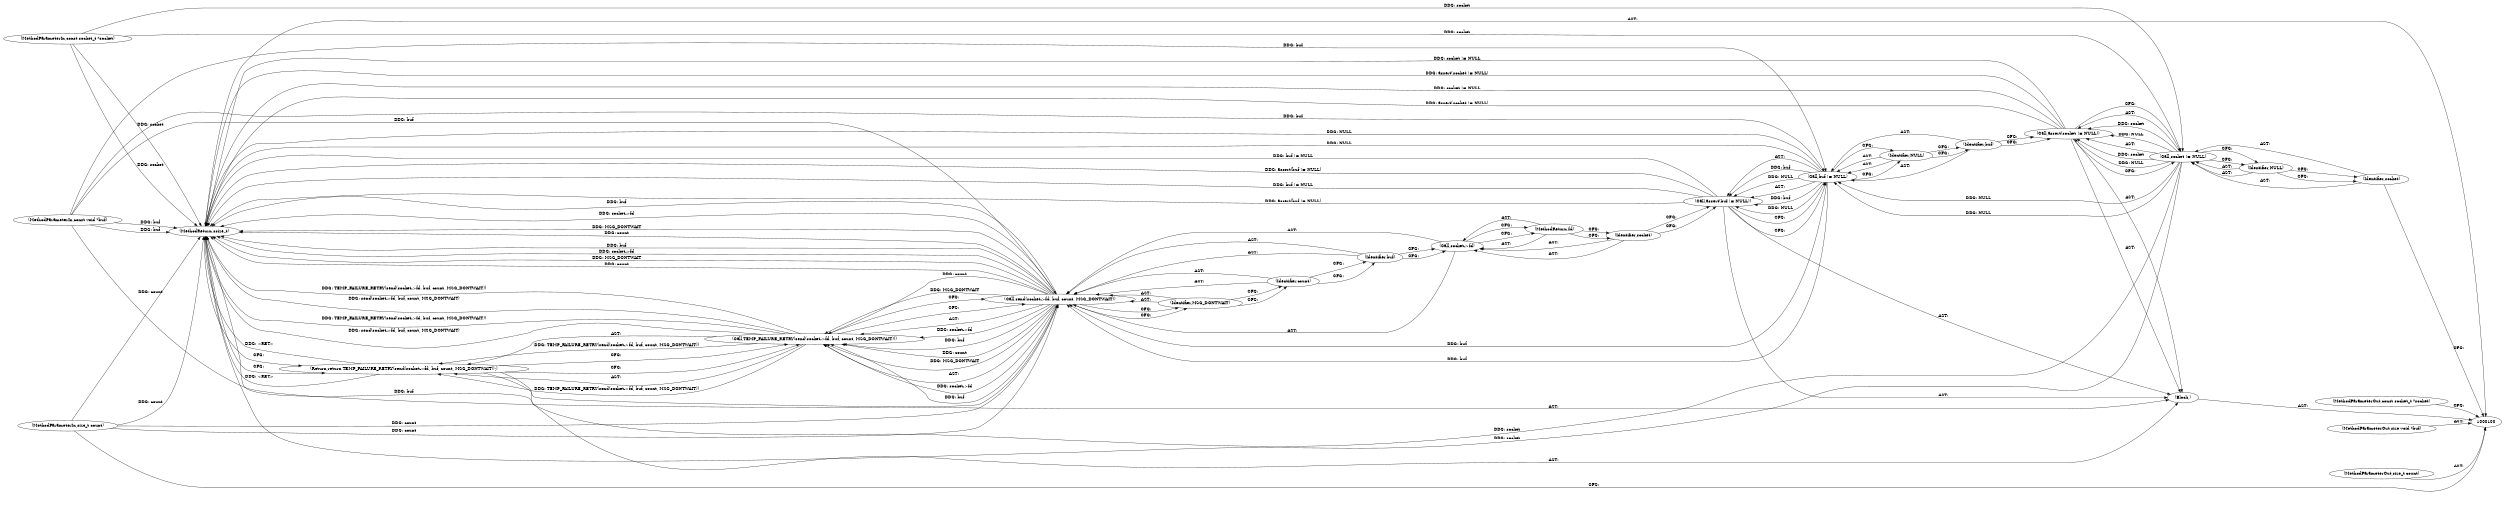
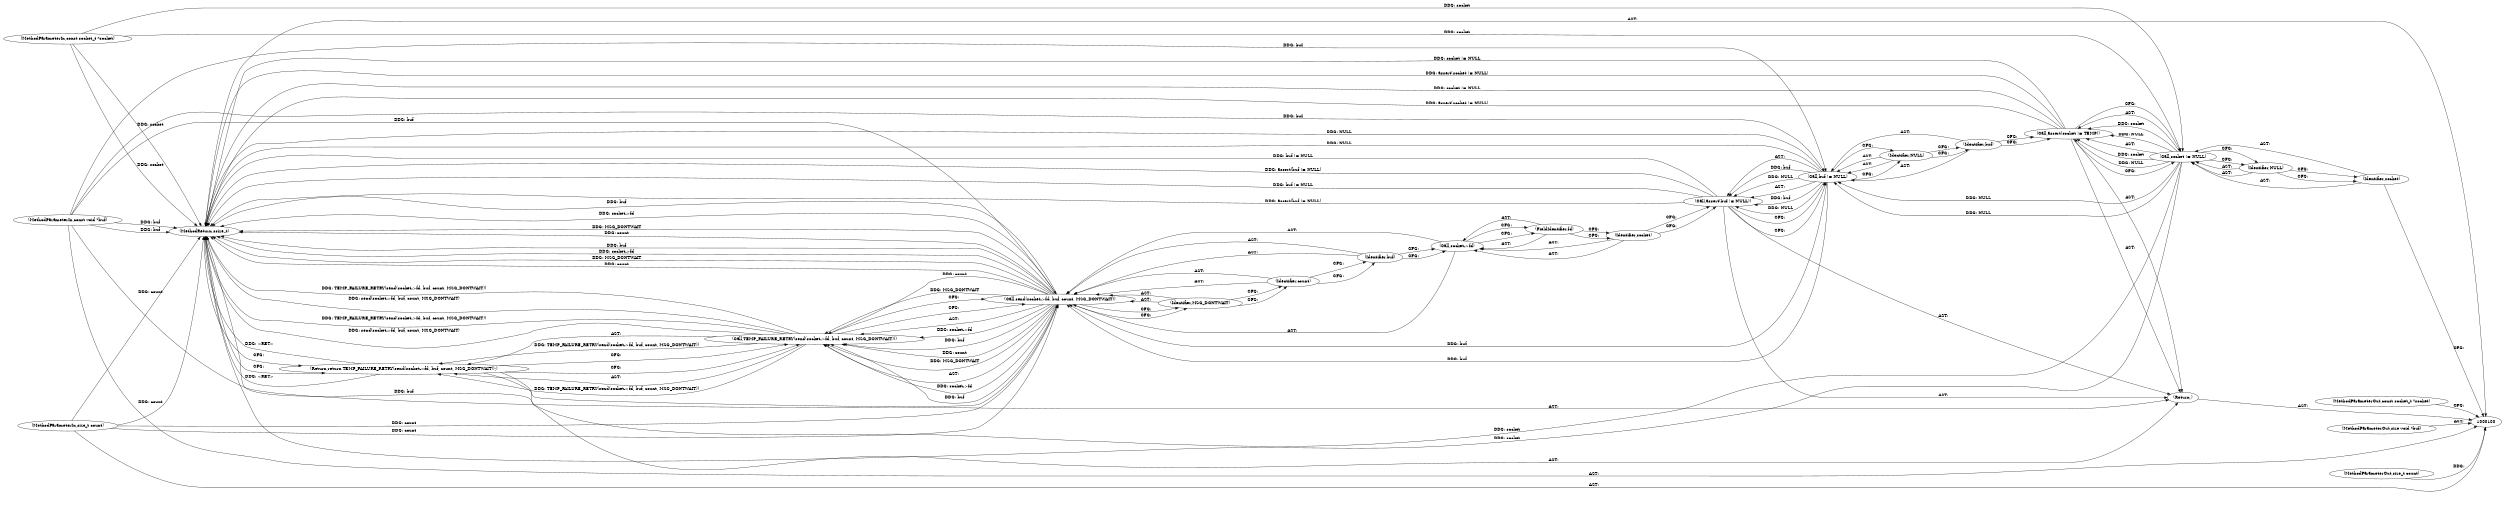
(2068, 134) -> (2068, 134)
(1554, 229) -> (1554, 229)
(2183, 398) -> (2183, 398)
(2460, 466) -> (2460, 466)
none -> (1201, 476)
(1595, 485) -> (1595, 485)
